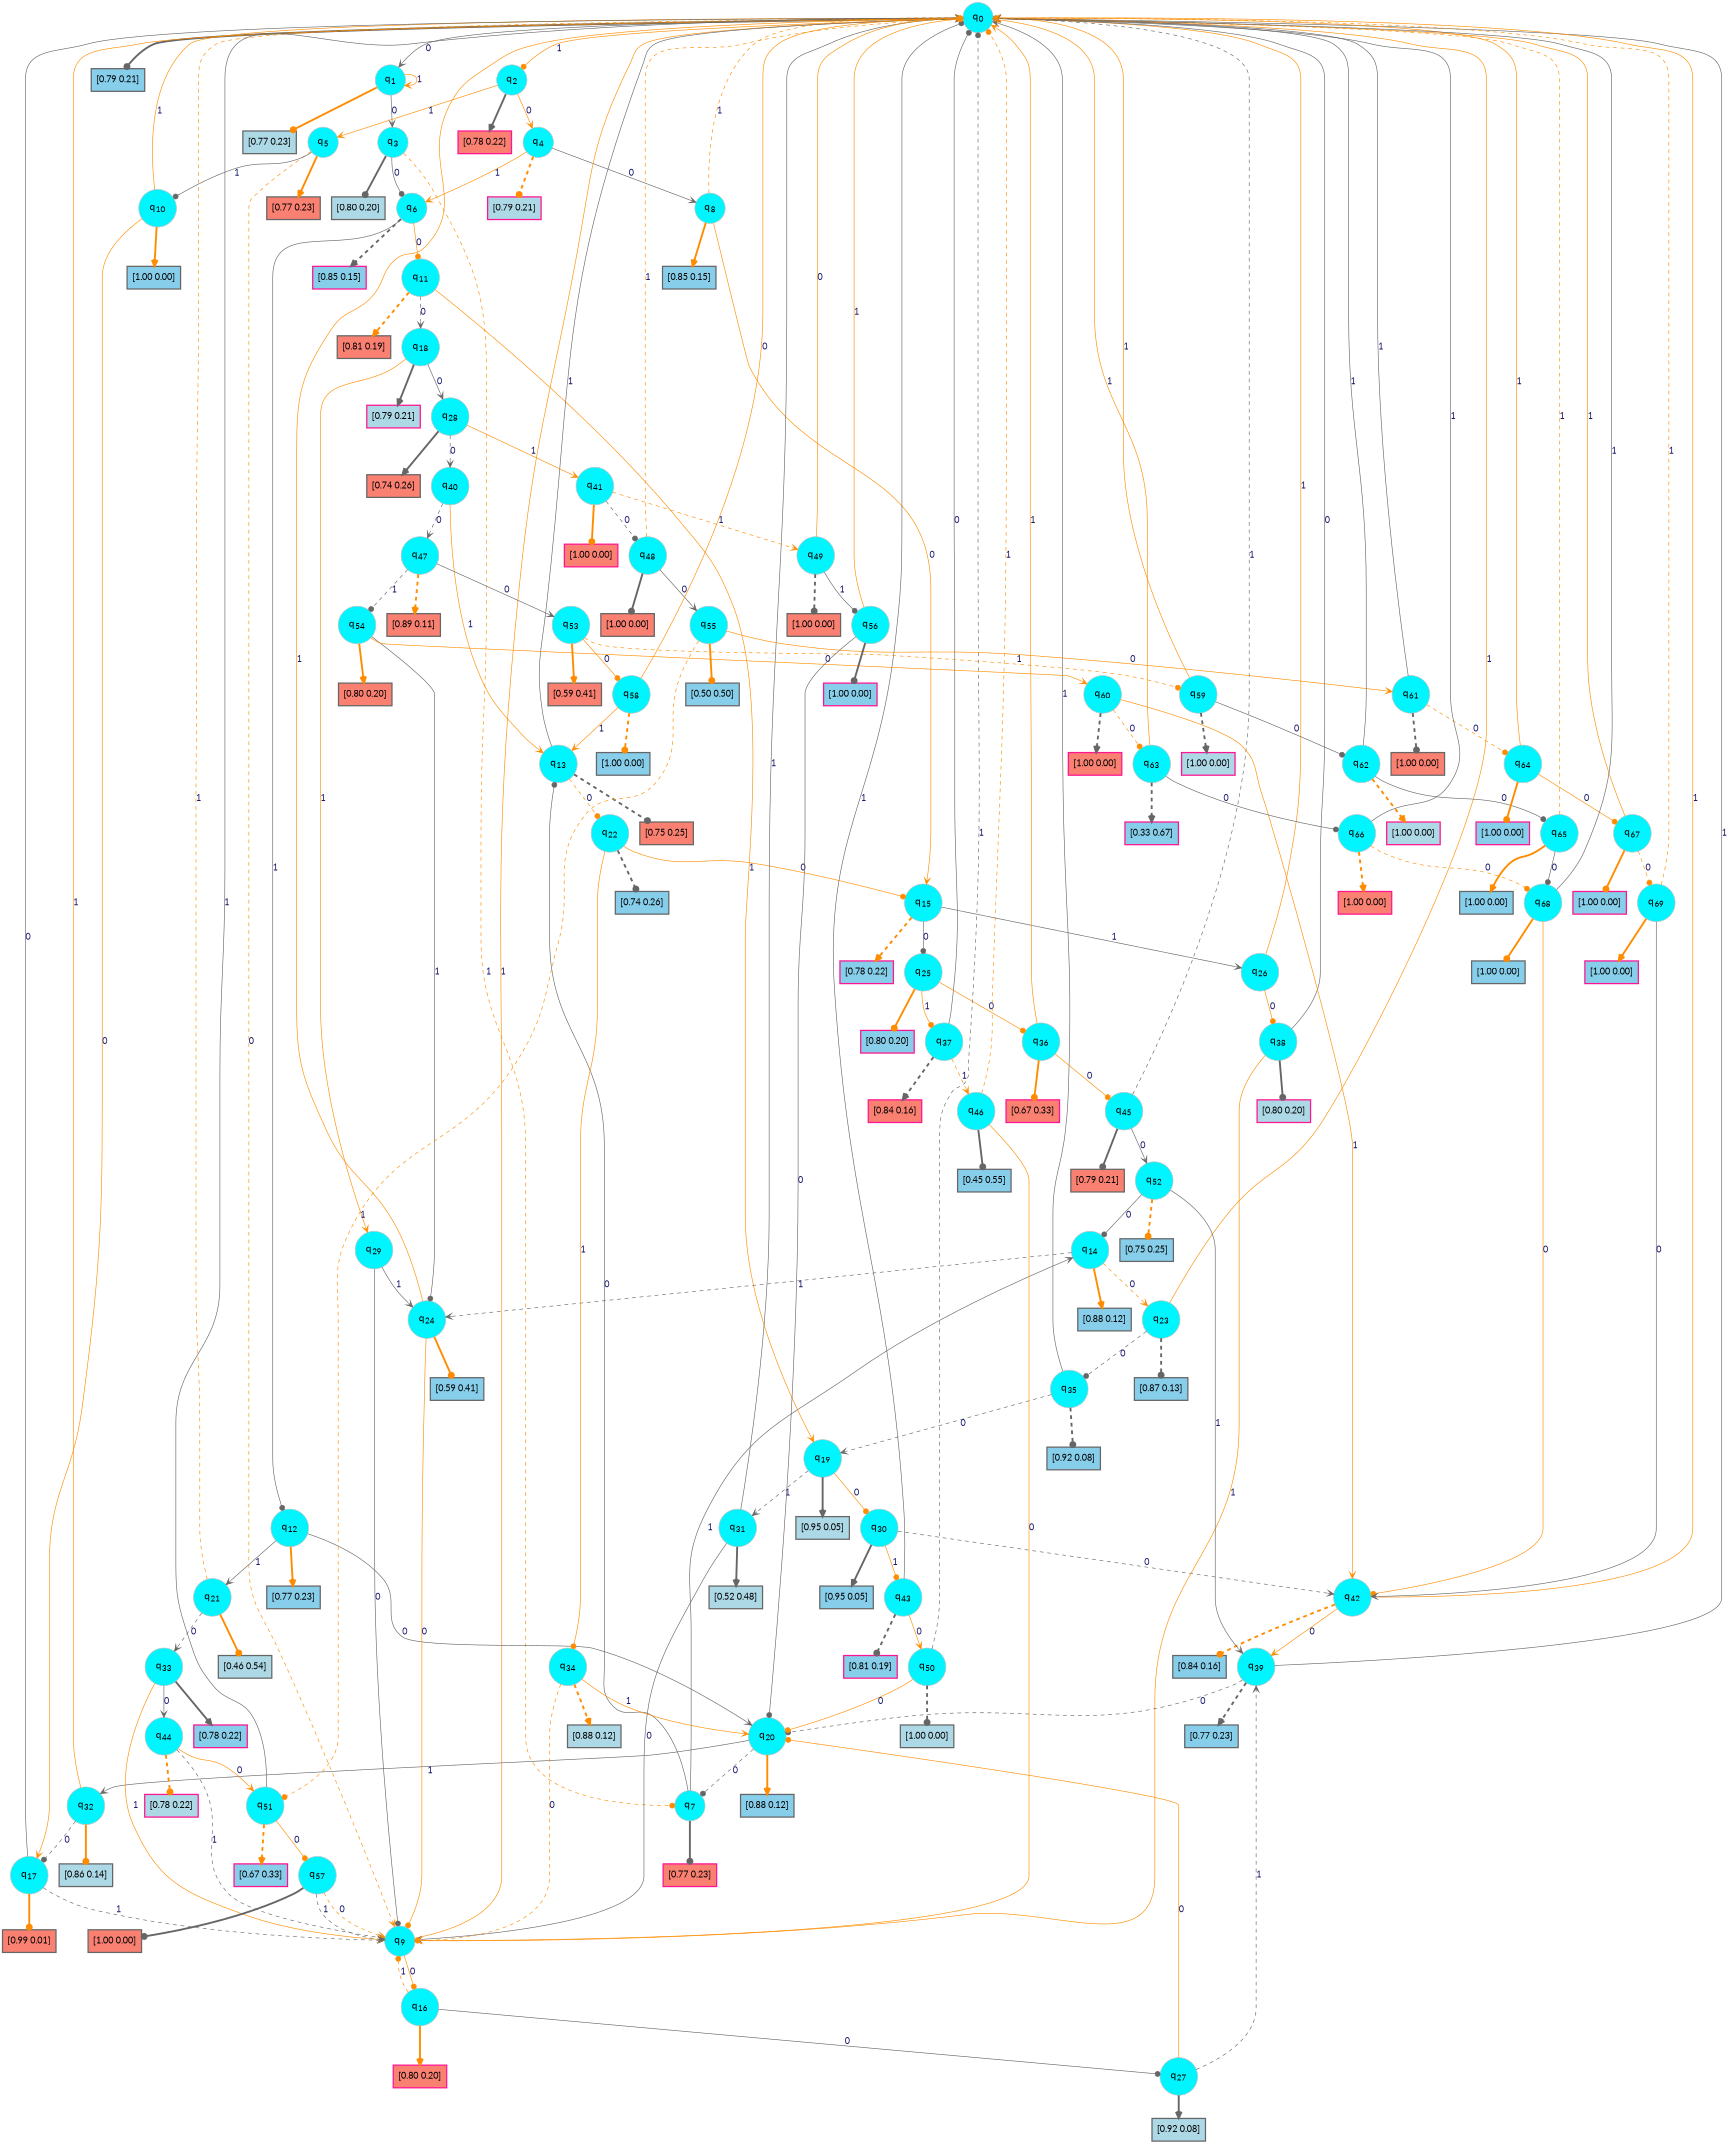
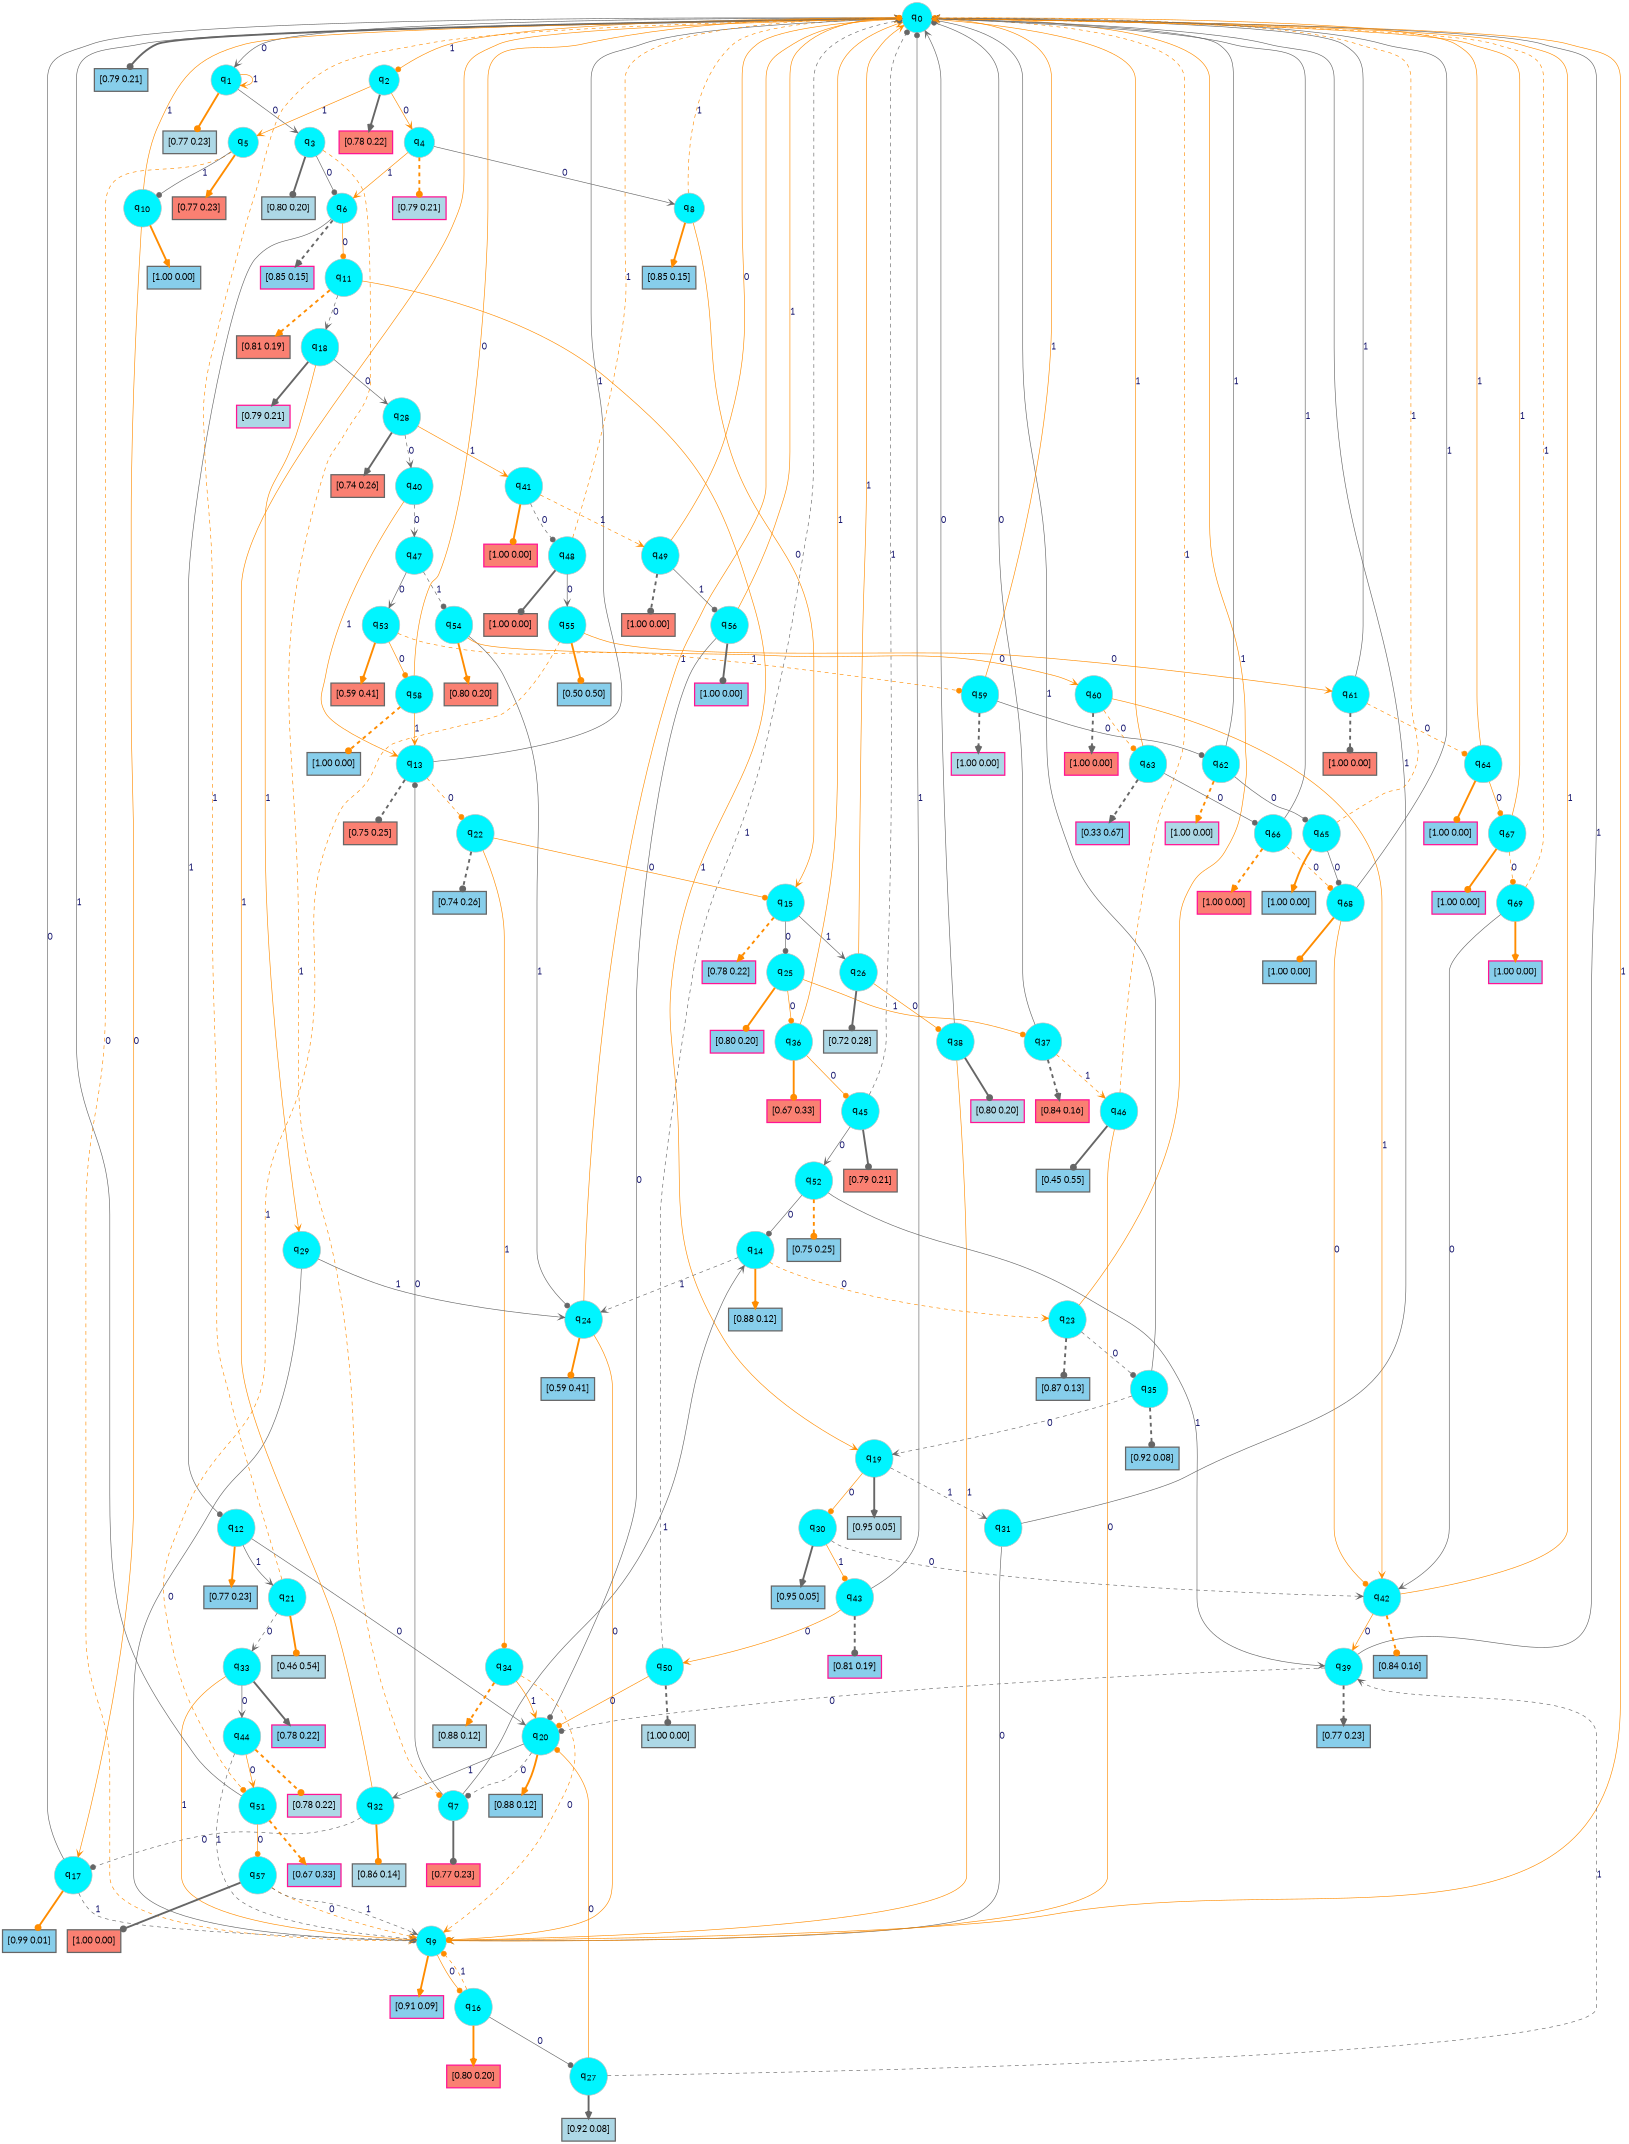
(414, 625) -> none
none -> (850, 1042)
(736, 1597) -> none
(29, 1941) -> (29, 1941)
none -> (417, 2007)
